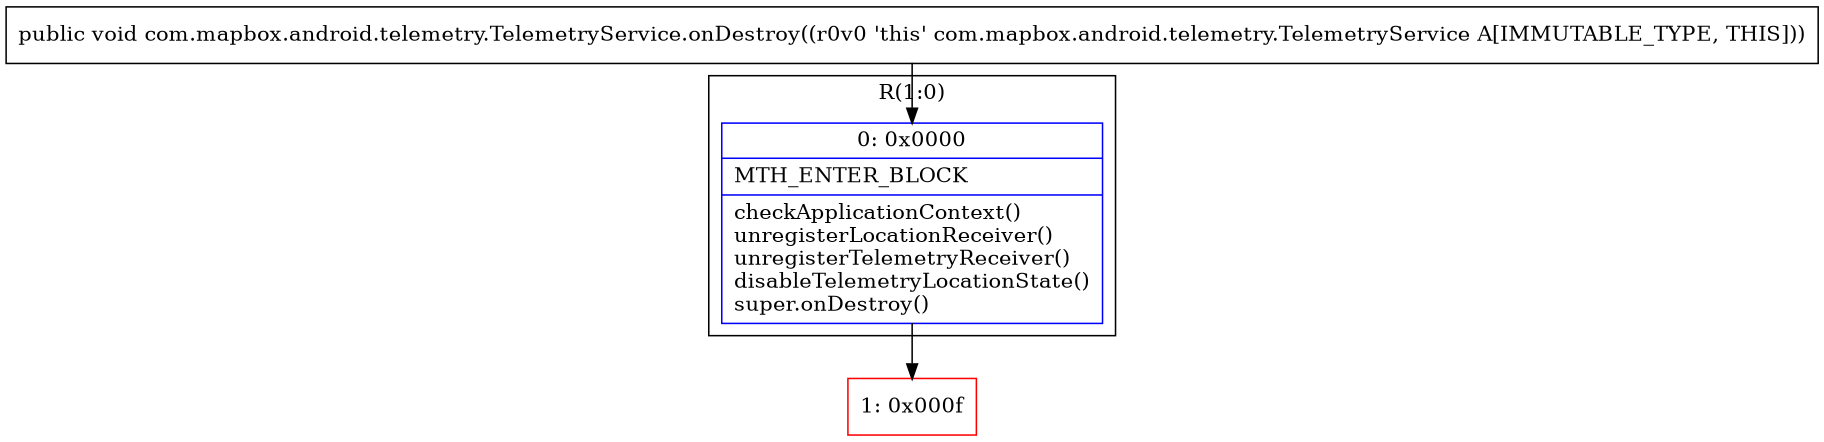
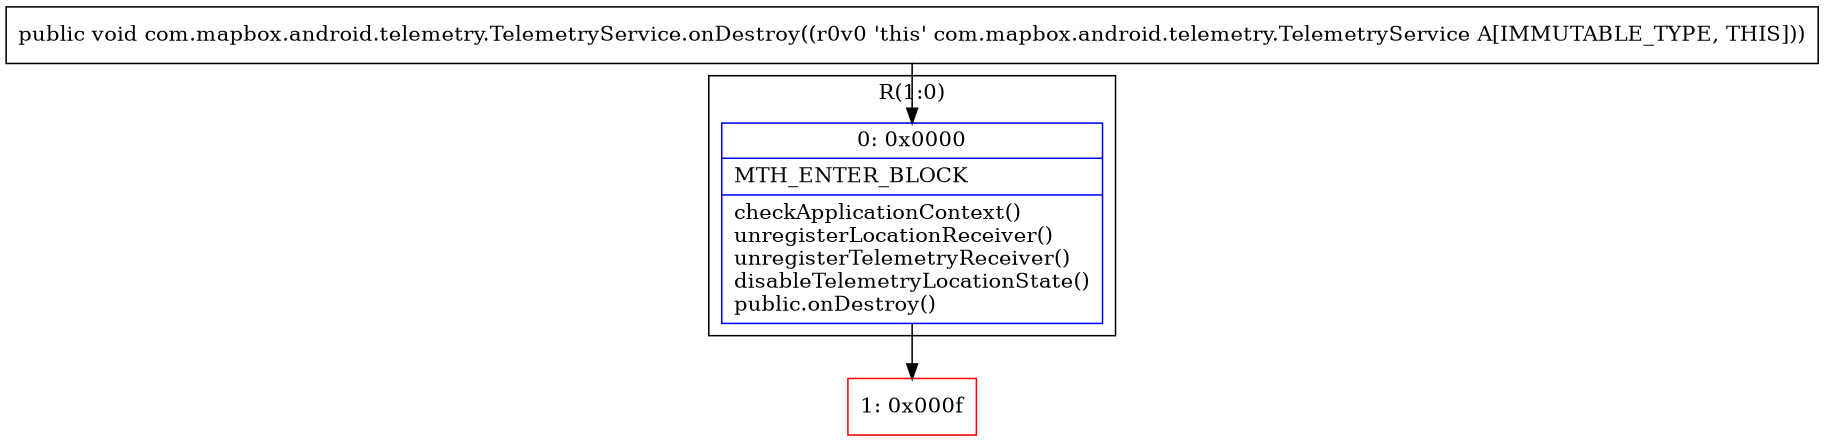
(832, 304) -> (836, 304)
